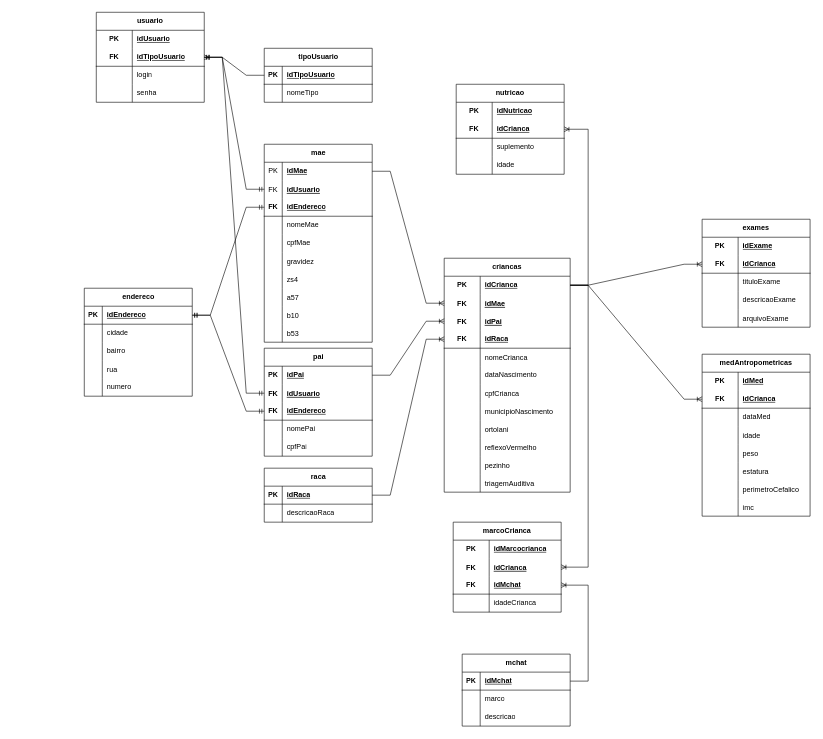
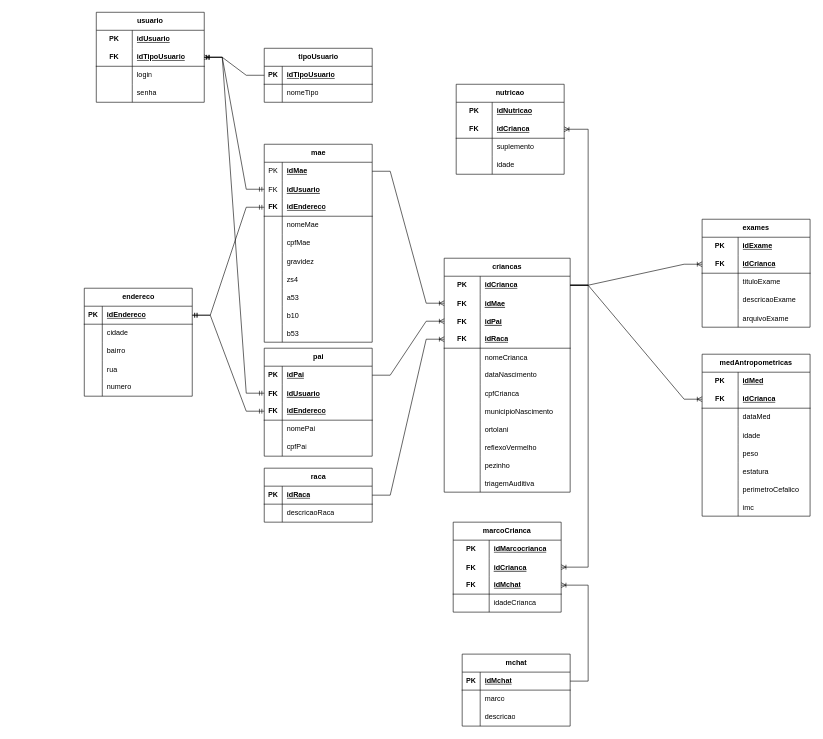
(293, 298) -> (293, 298)
